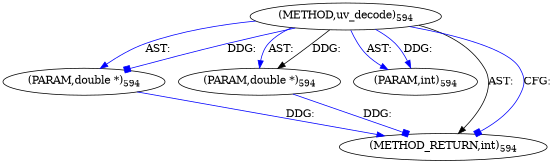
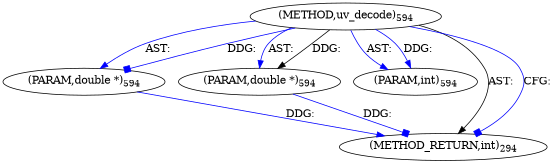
(508, 146) -> (508, 146)
